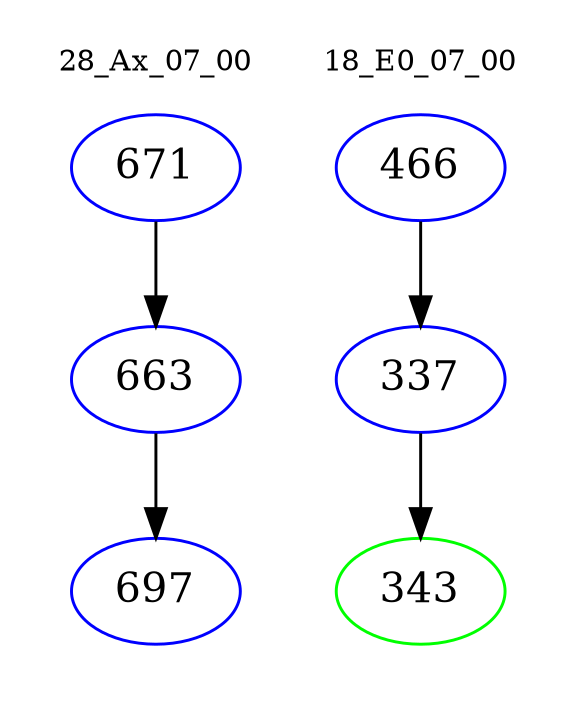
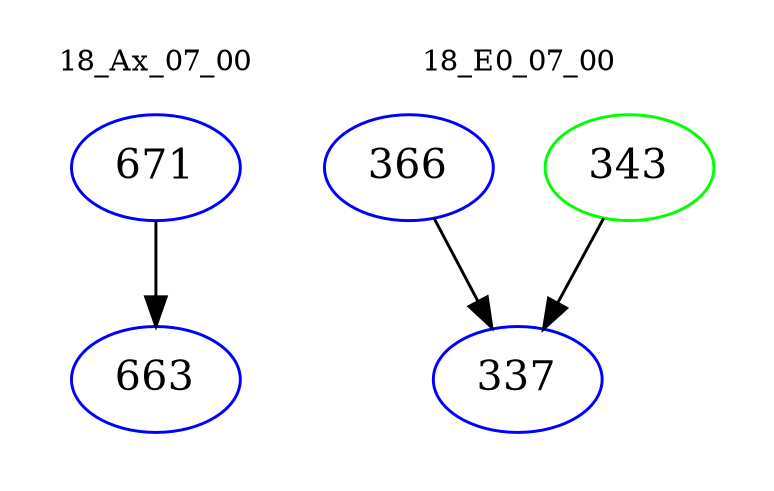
(156, 63) -> (156, 63)
(421, 168) -> (409, 168)
(421, 471) -> (581, 260)
(156, 591) -> none
